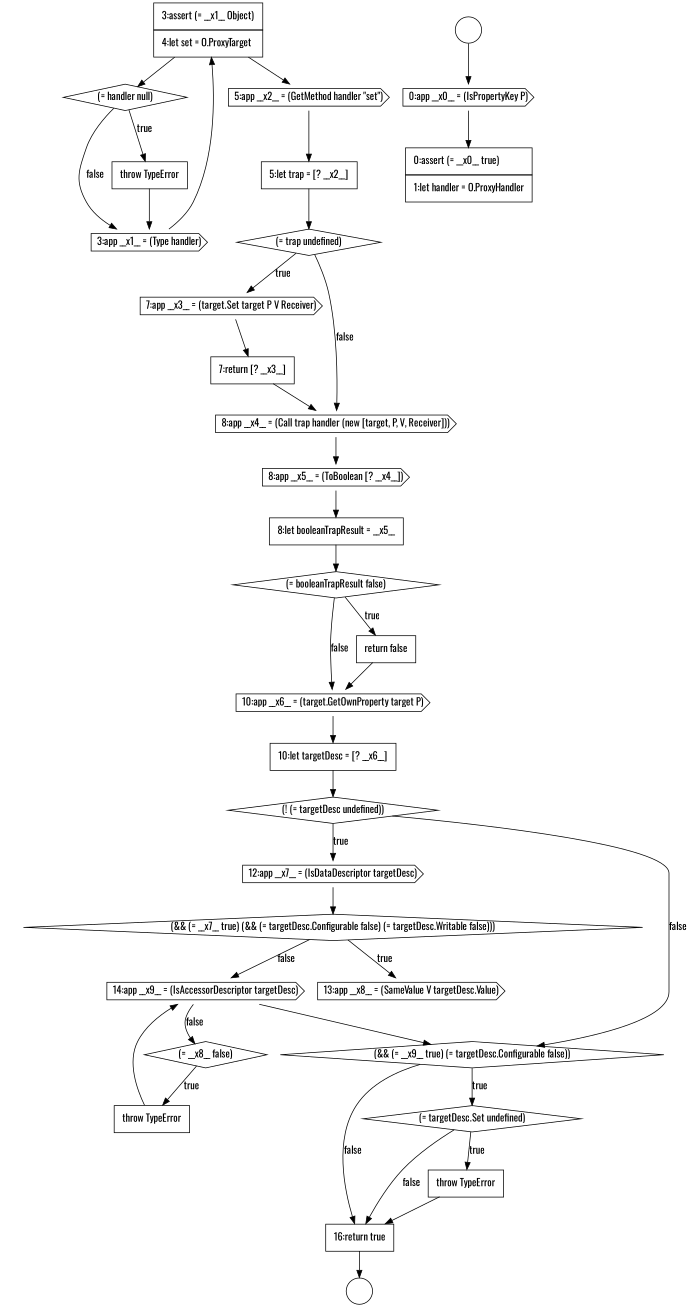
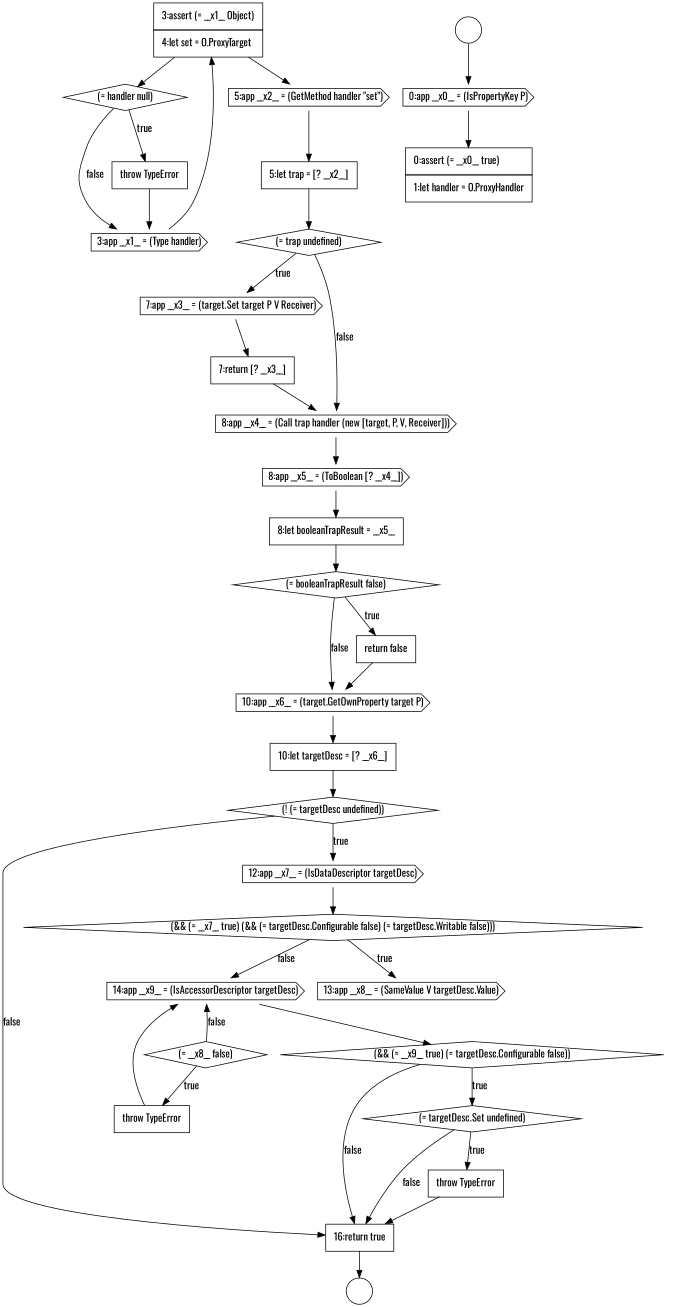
(660, 863) -> (3, 1050)
(185, 1021) -> (207, 1027)
